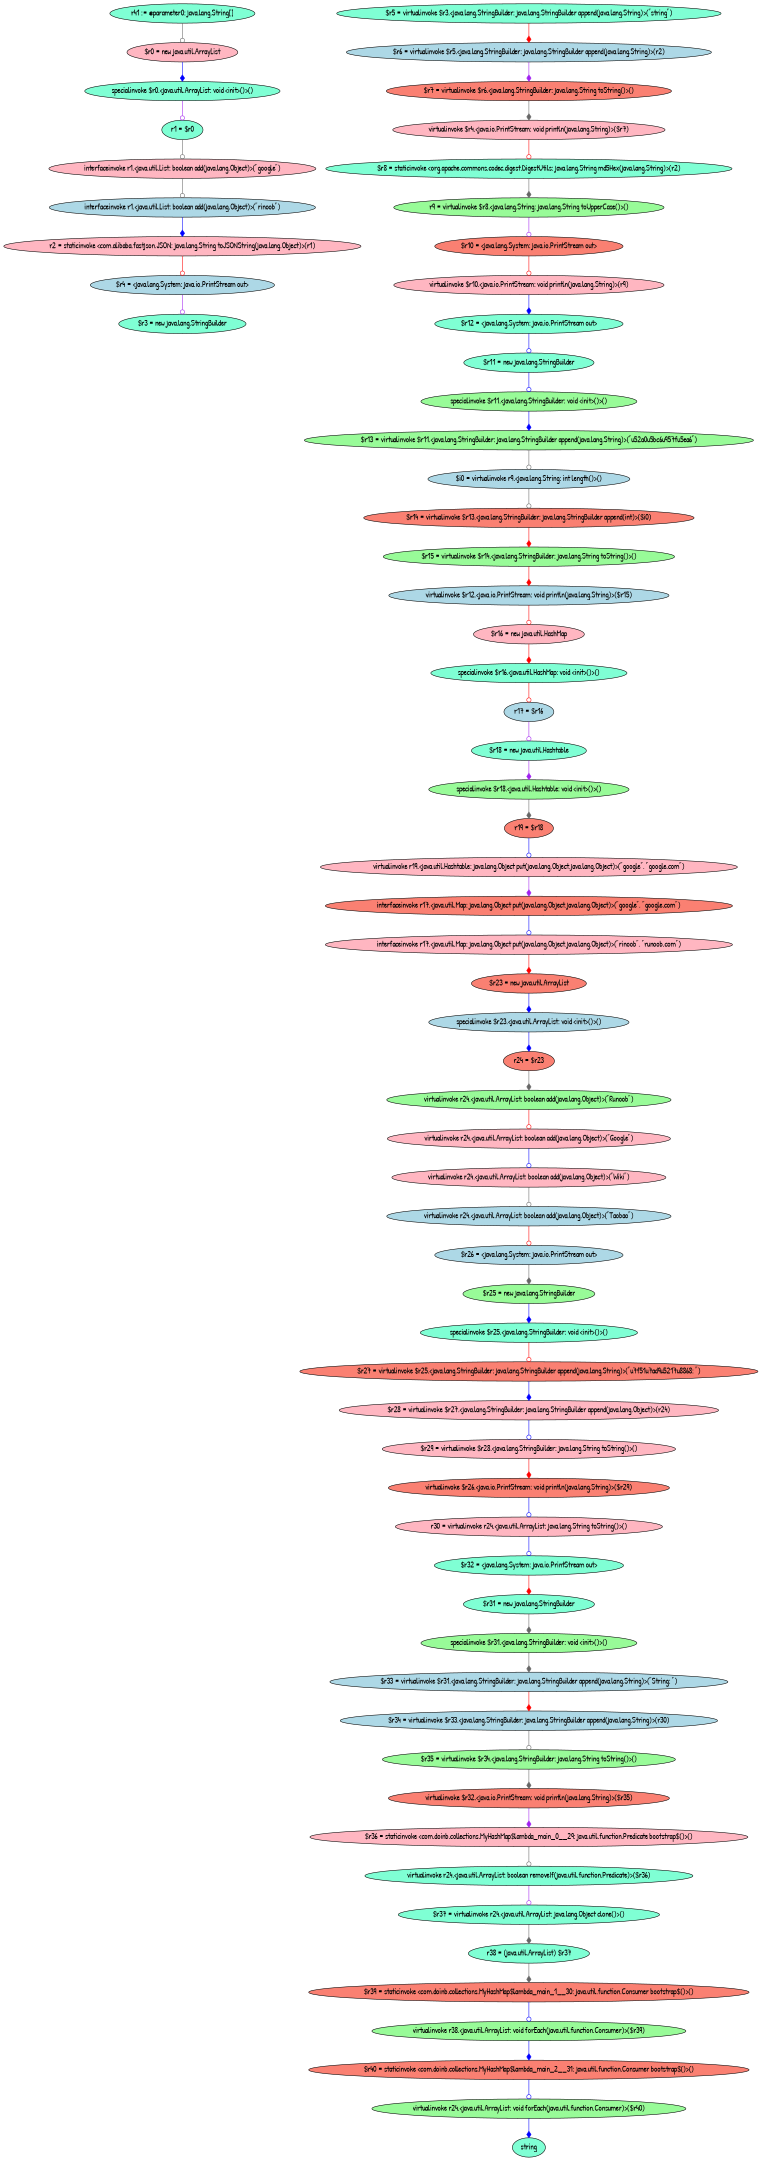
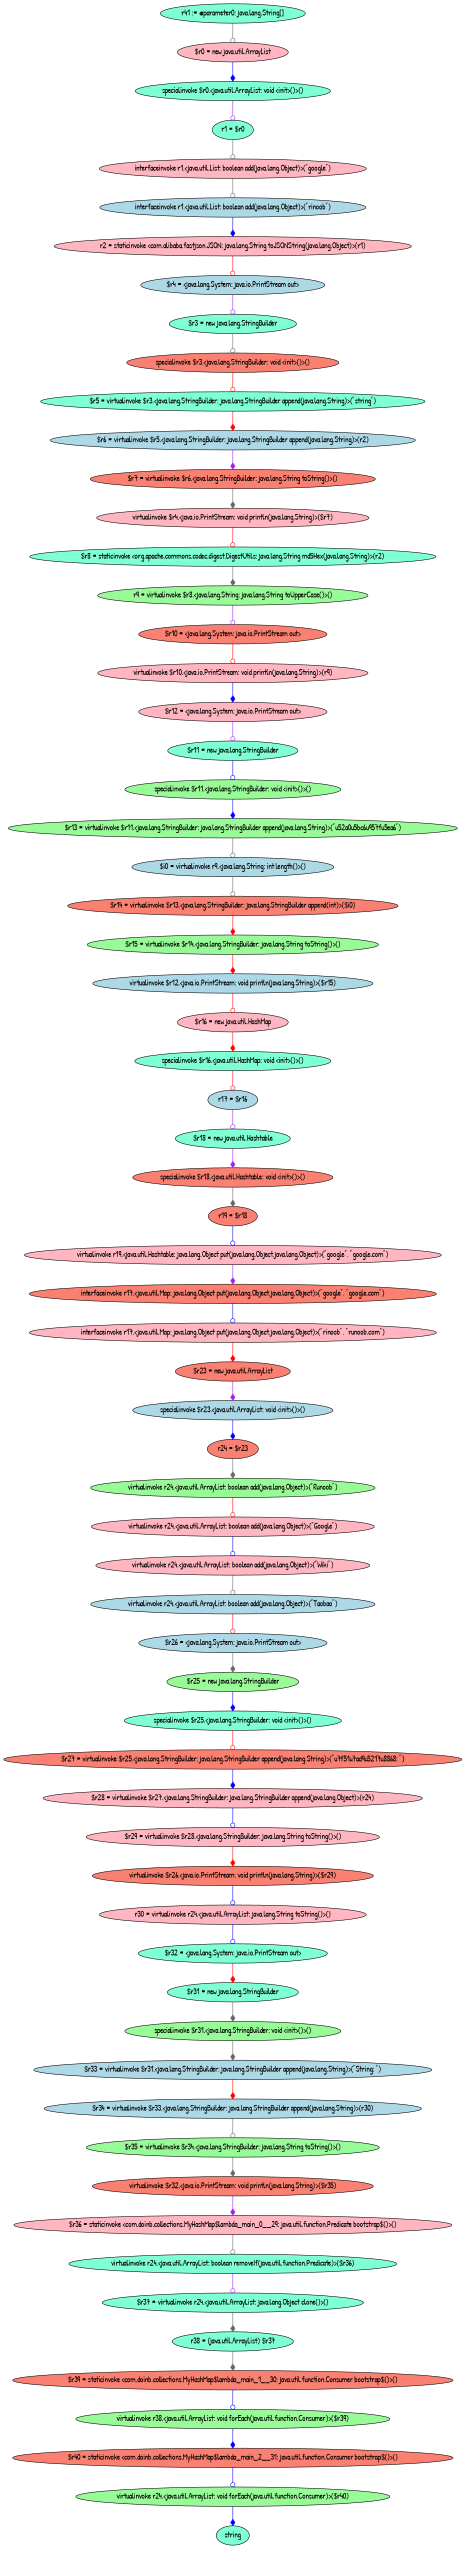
(529, 324) -> (233, 712)
(529, 341) -> (233, 729)
none -> (233, 363)
(529, 789) -> (233, 1177)
(529, 1000) -> (233, 1388)
